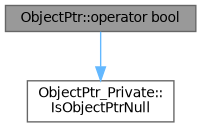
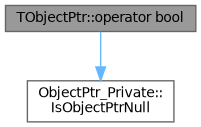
(101, 18) -> (101, 18)
